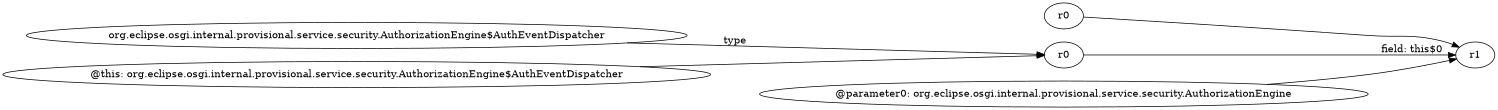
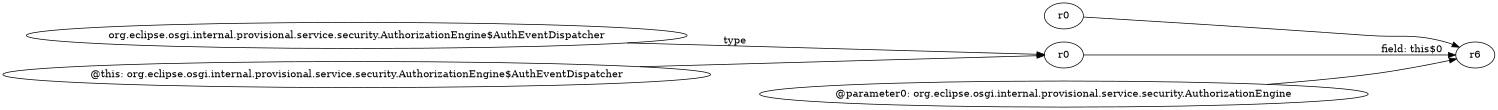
(1475, 55) -> (1475, 55)
